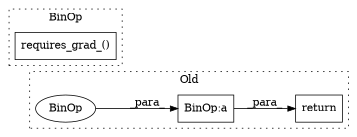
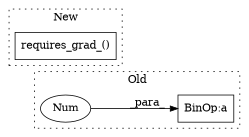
(66, 18) -> (66, 18)
(66, 109) -> (66, 109)
(319, 109) -> none
